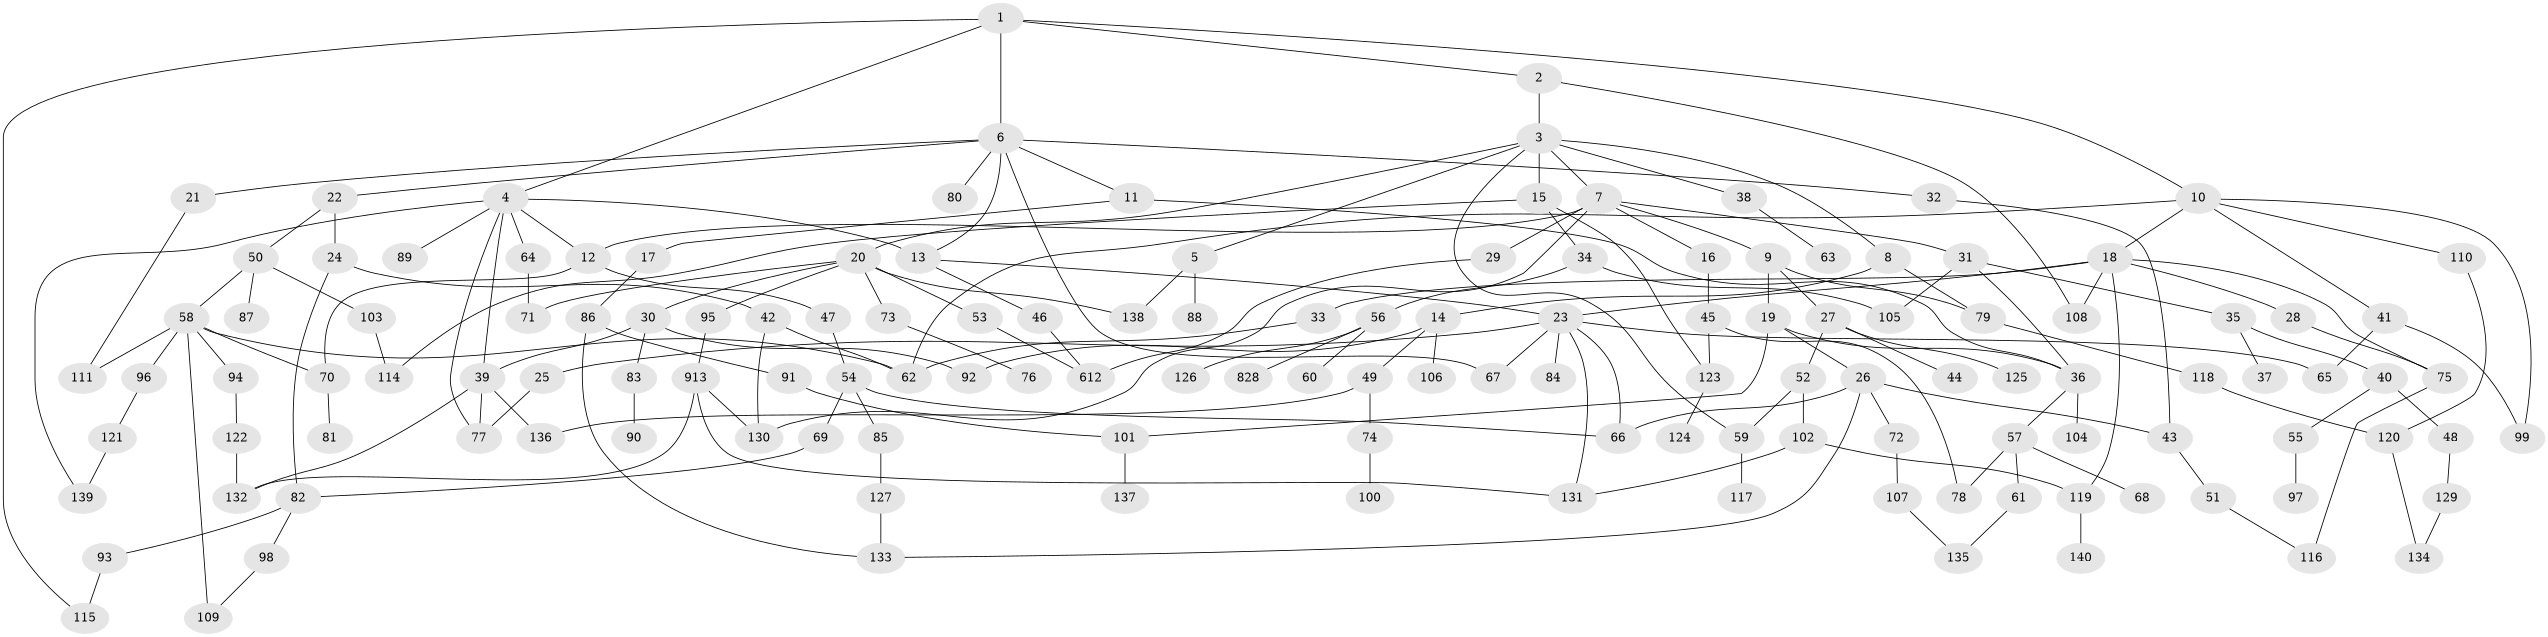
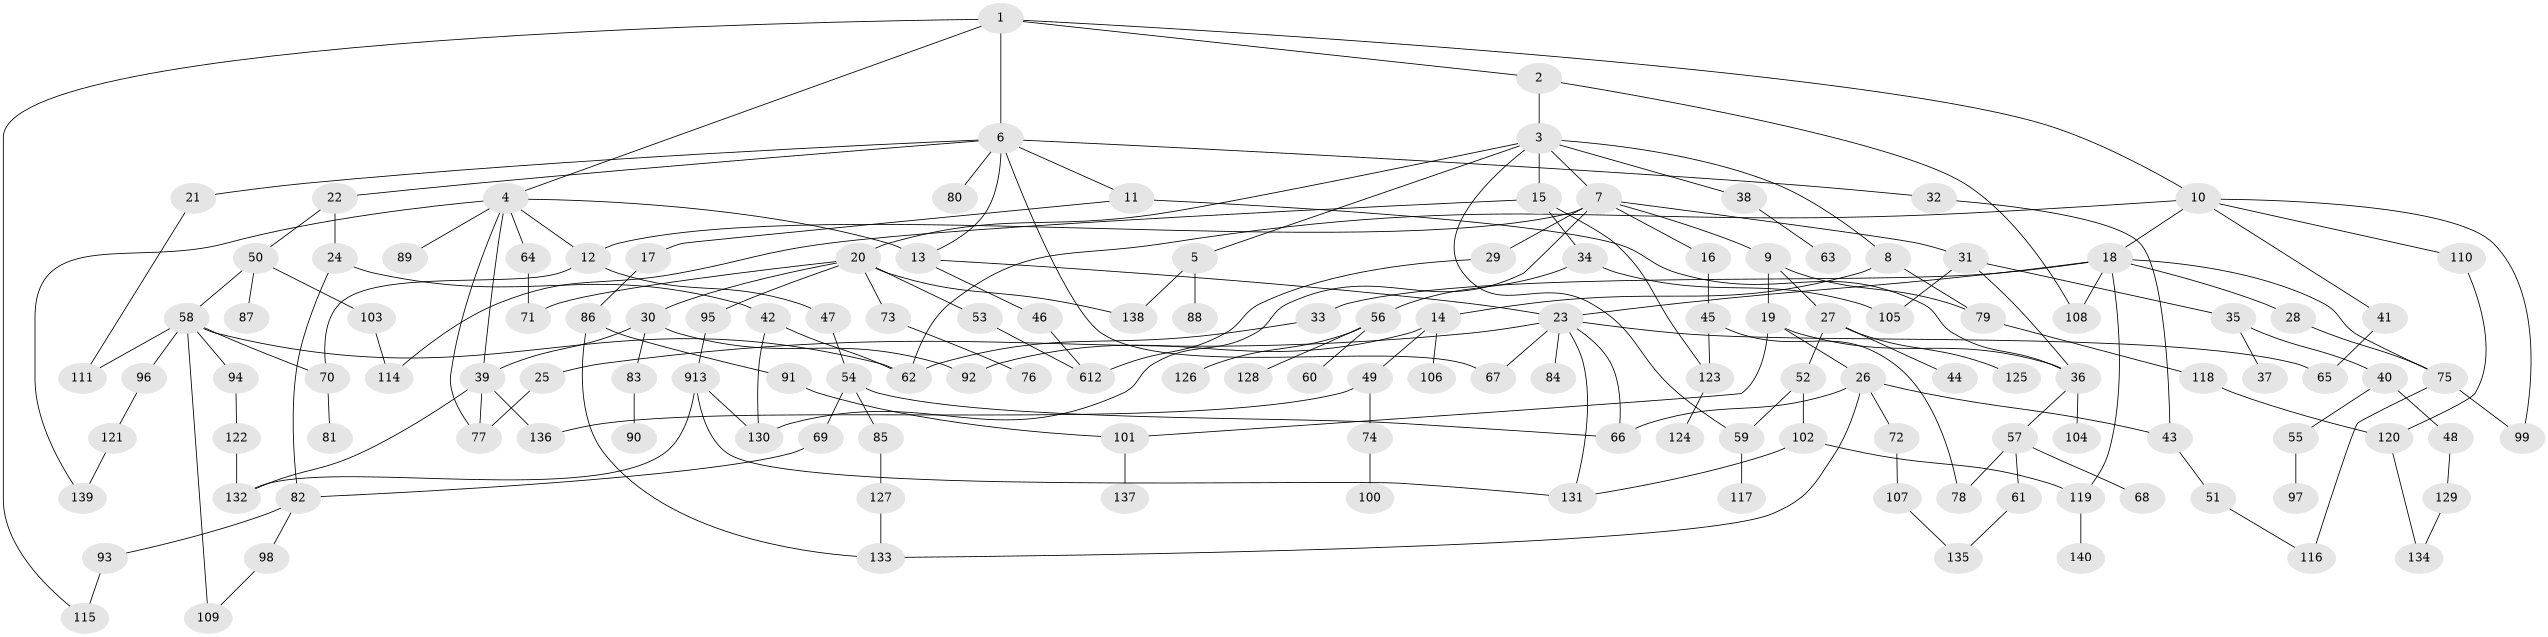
(2473, 361) -> (2484, 408)
(1248, 378) -> (1248, 378)
